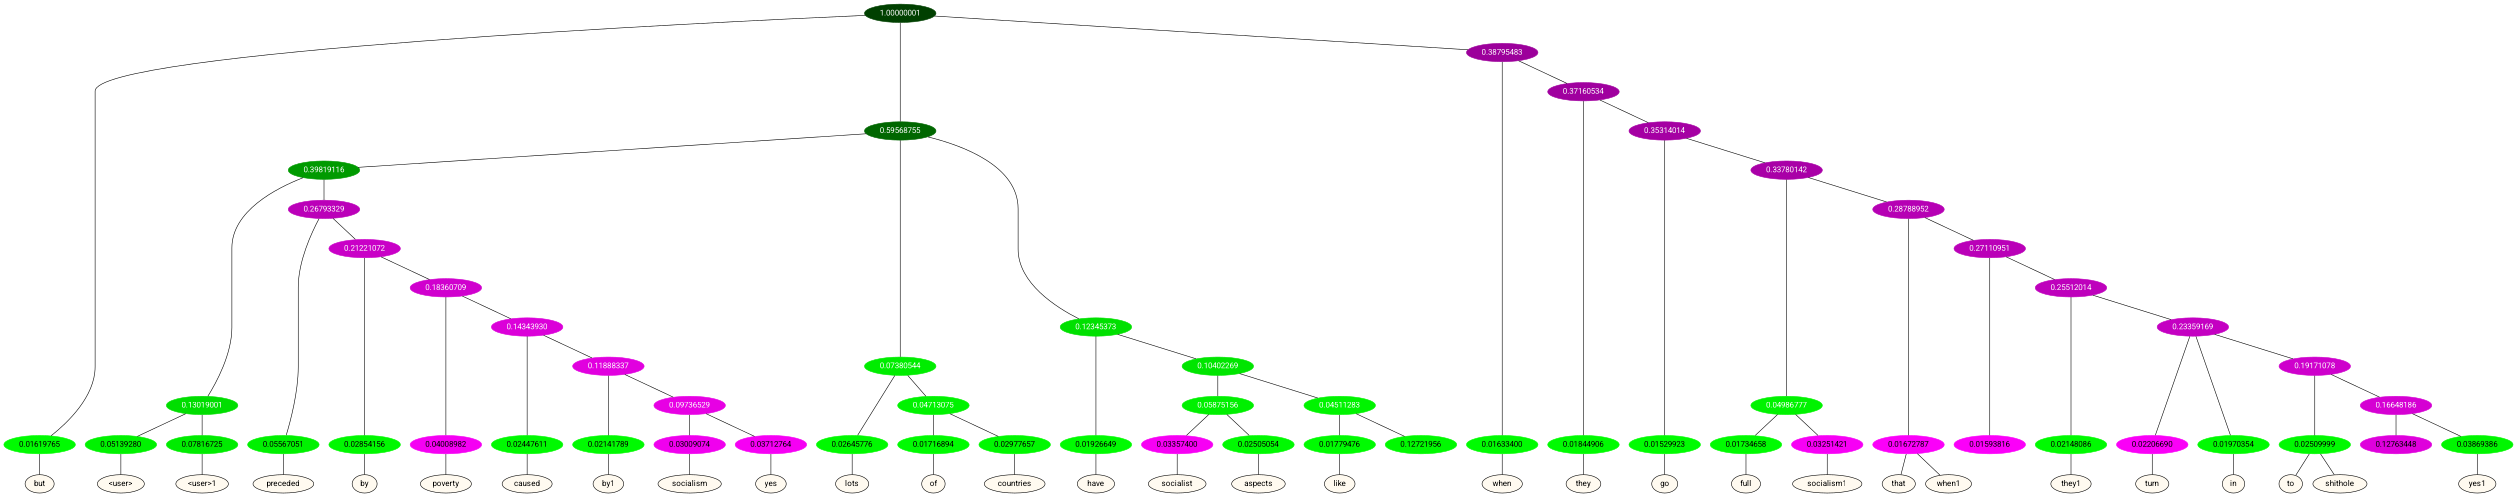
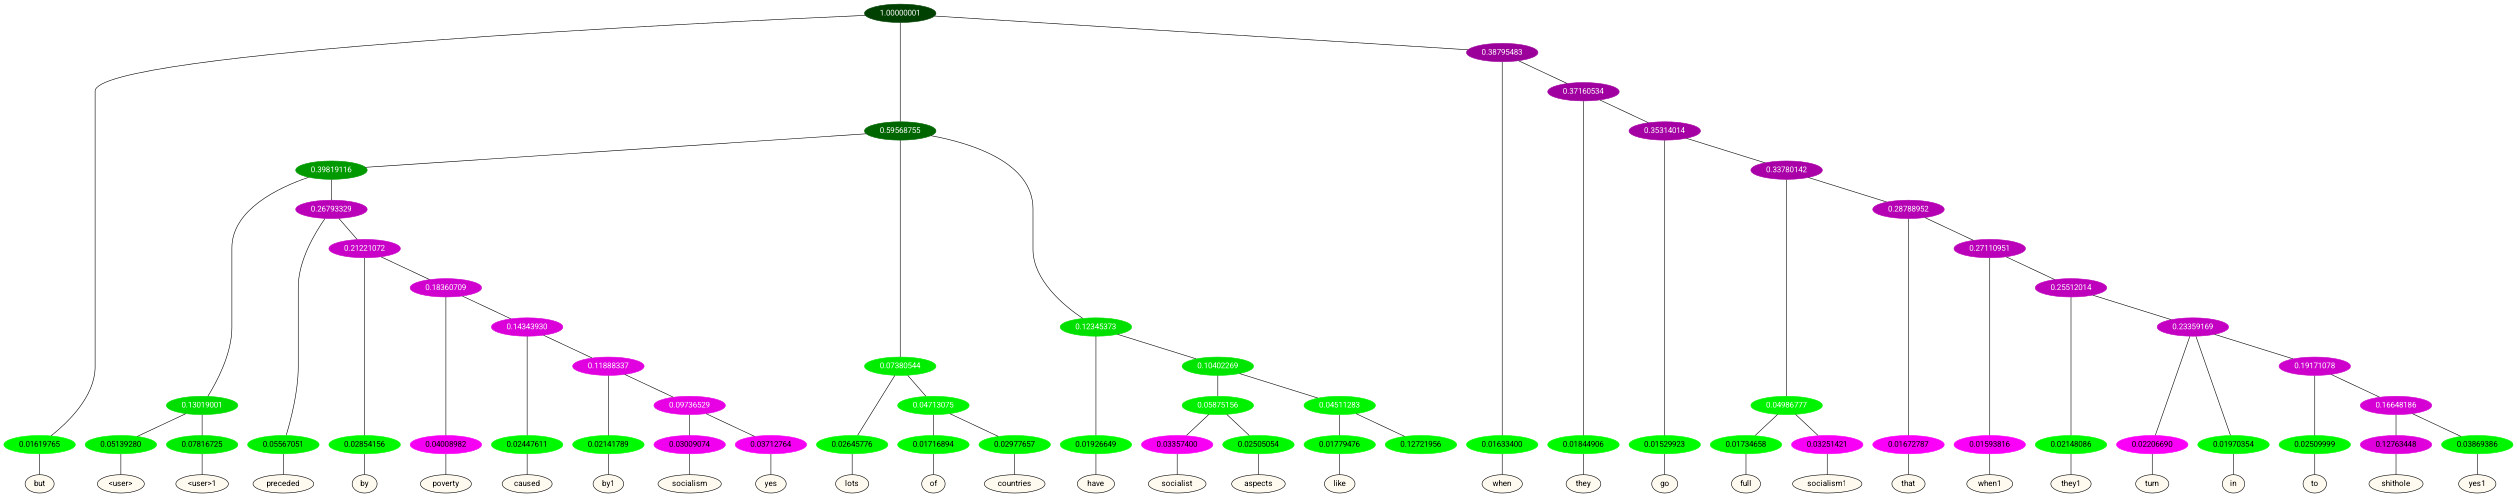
(1929, 464) -> (1990, 464)
(2327, 464) -> (2396, 464)
